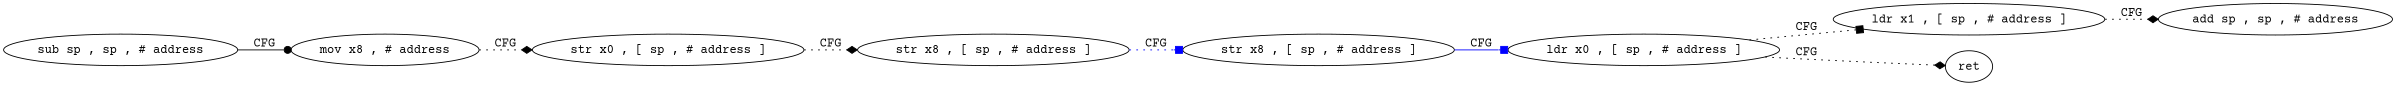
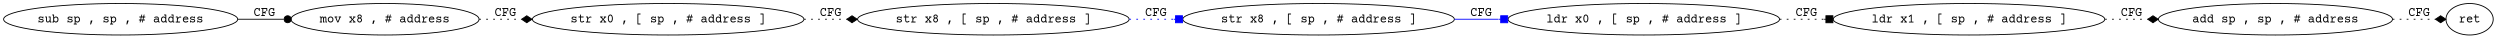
(1850, 61) -> (2414, 19)
